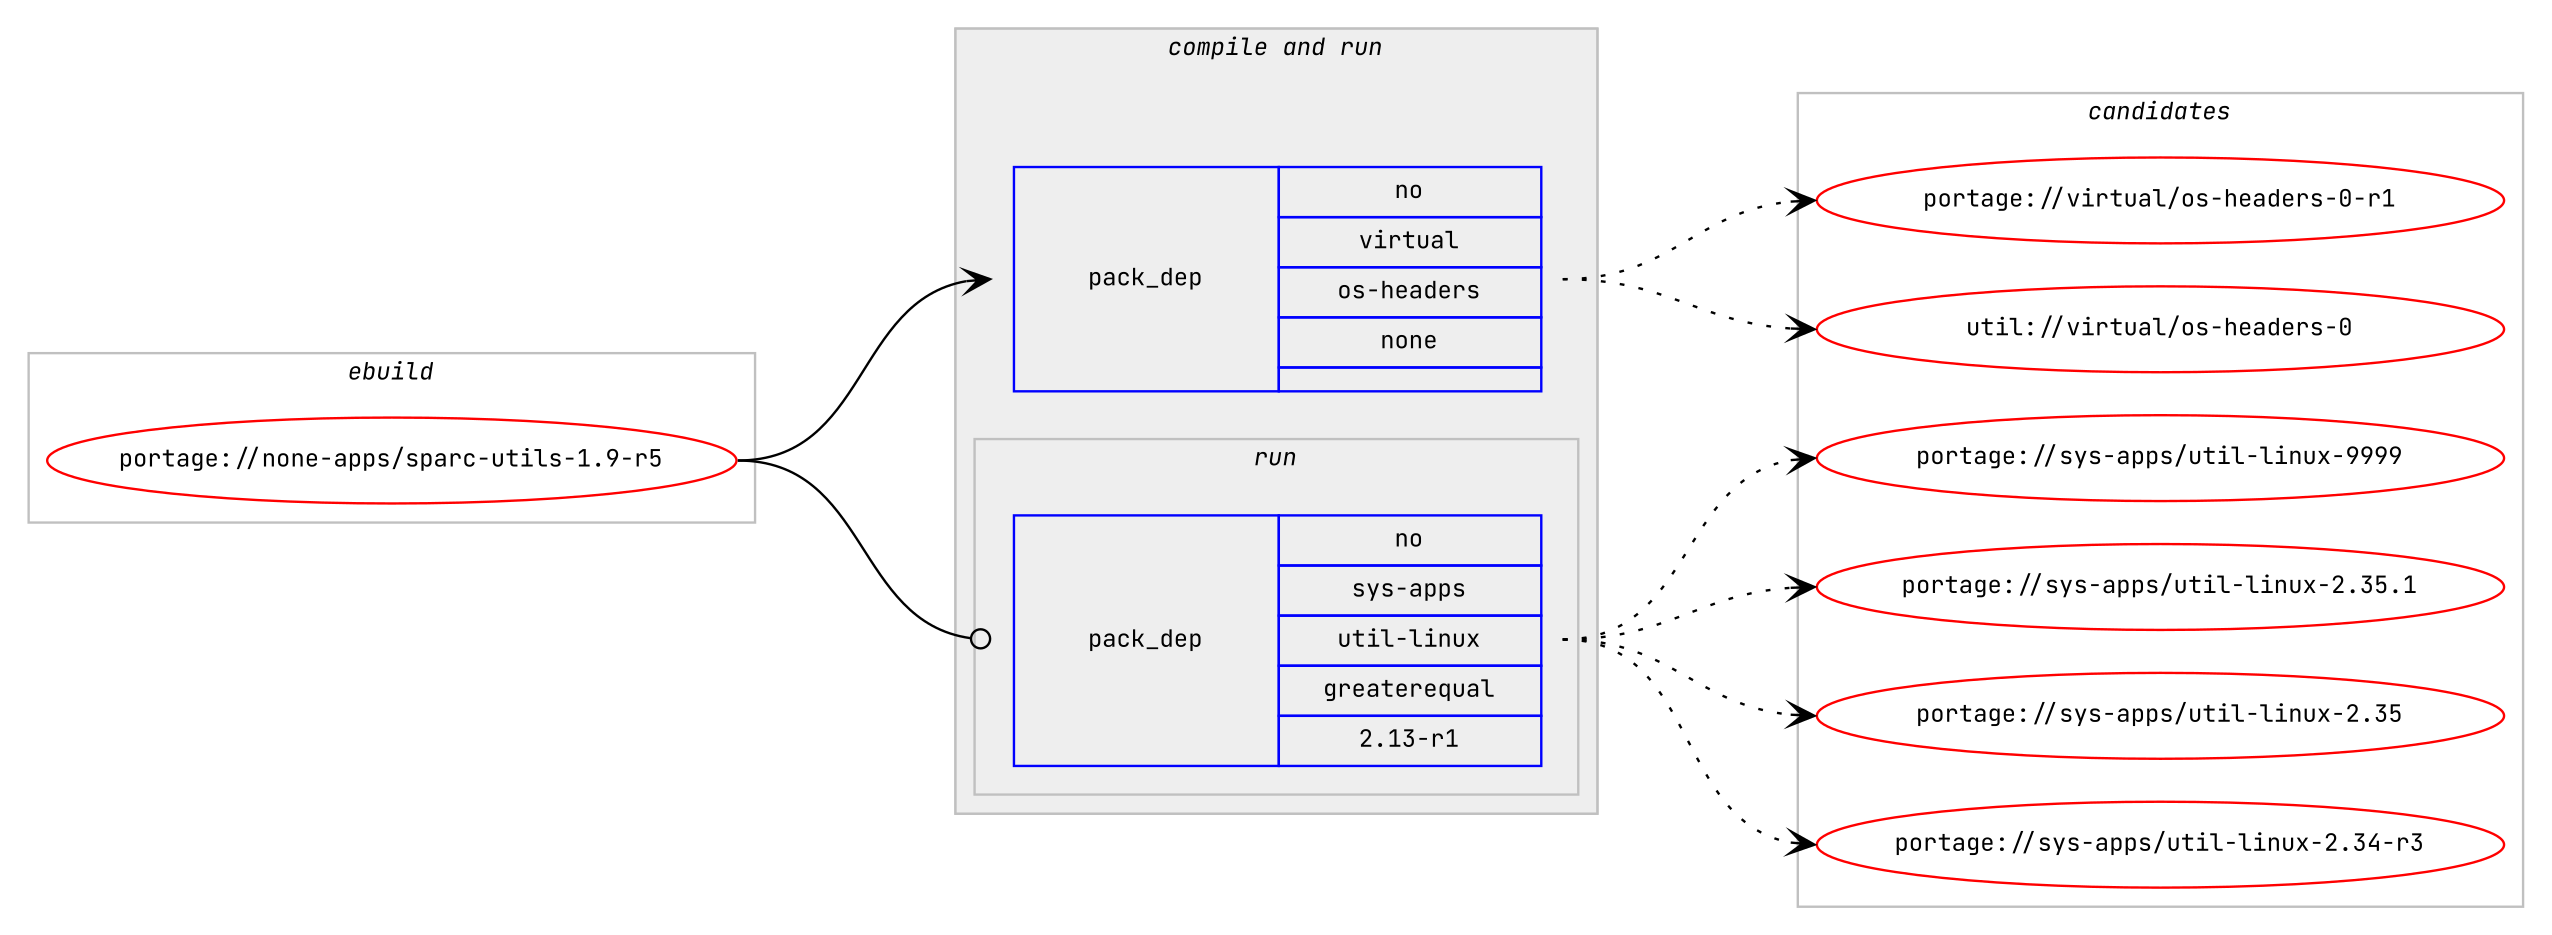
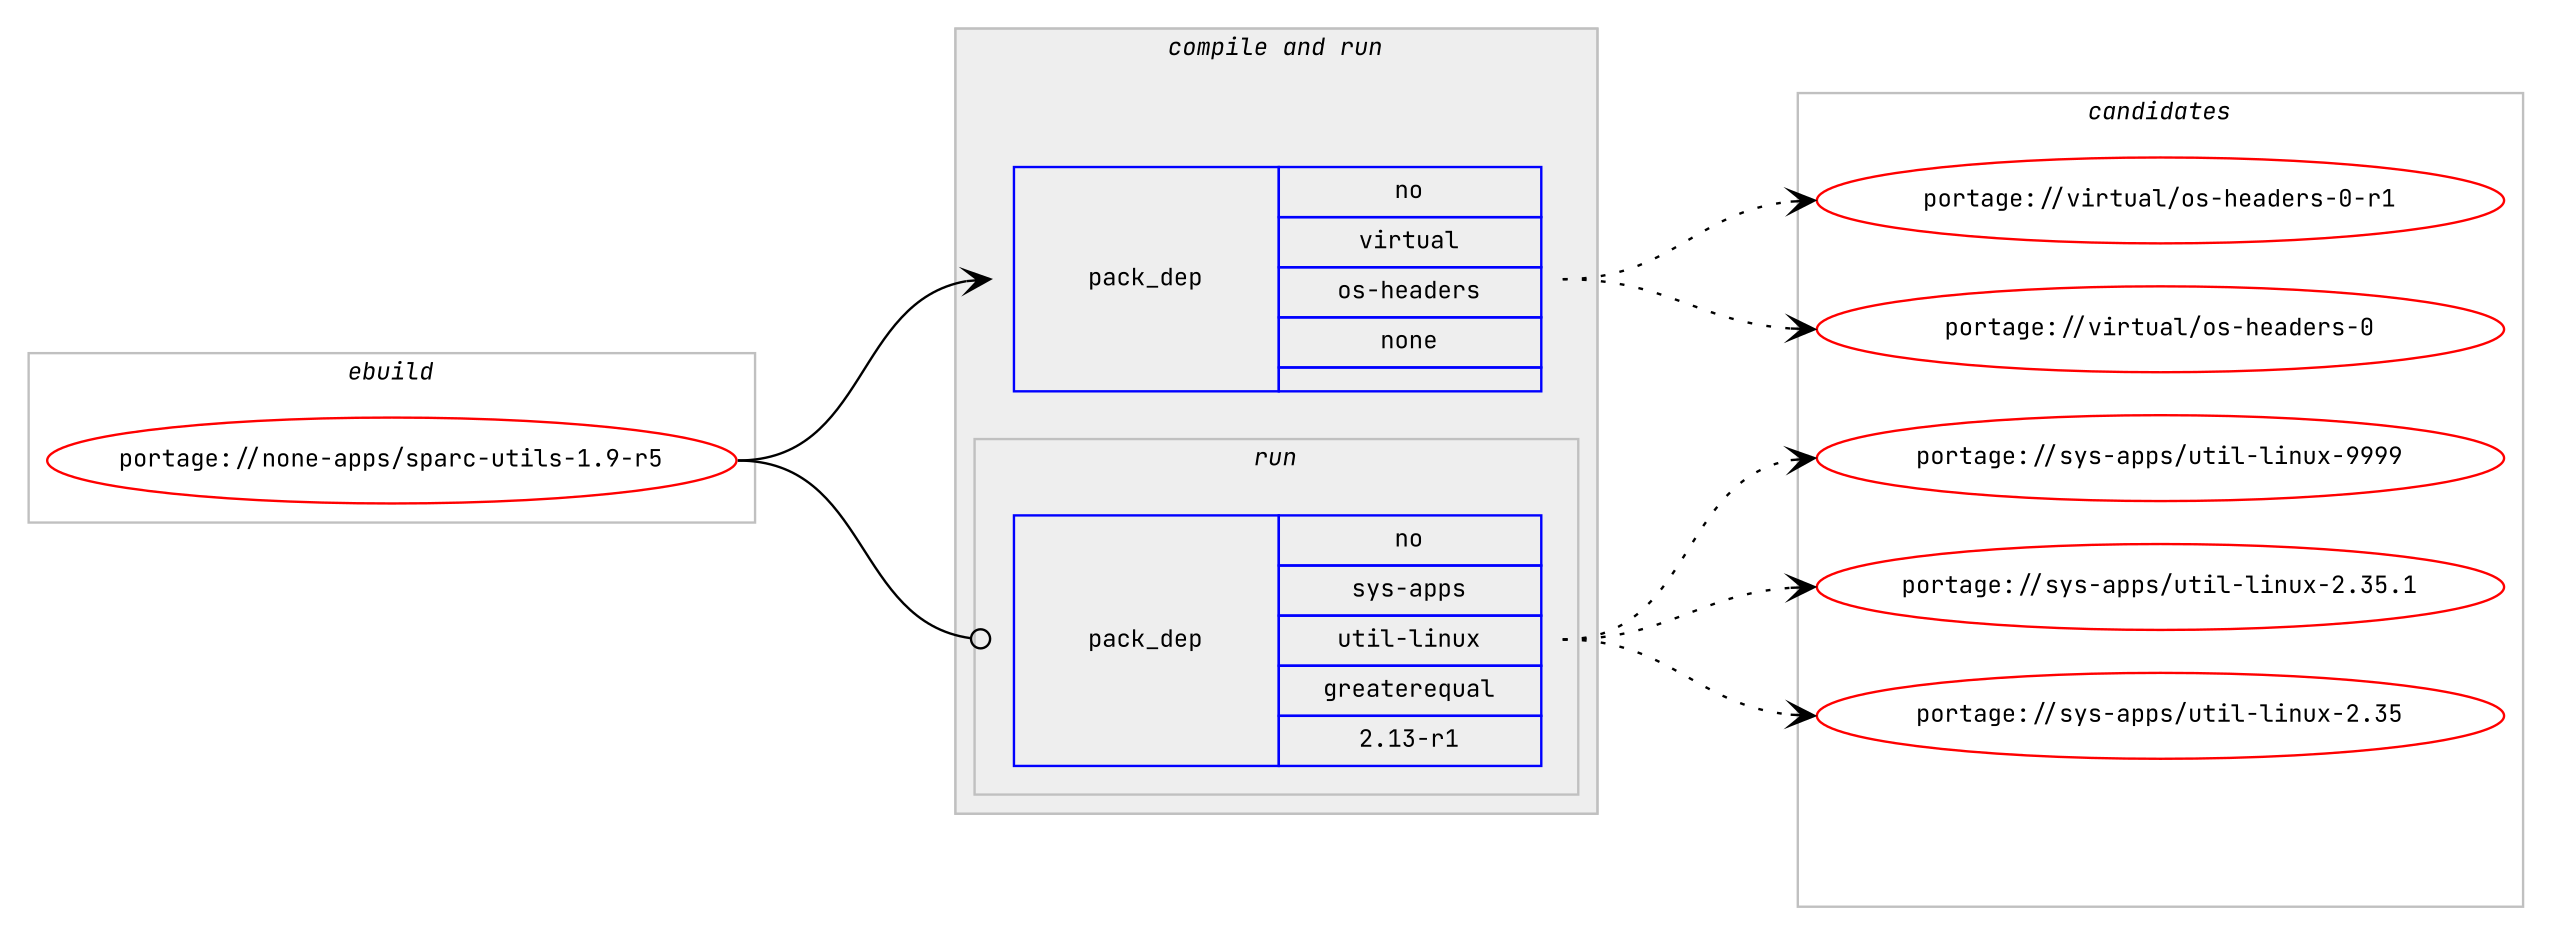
(2160, 329) -> (2160, 329)
(2160, 845) -> none
